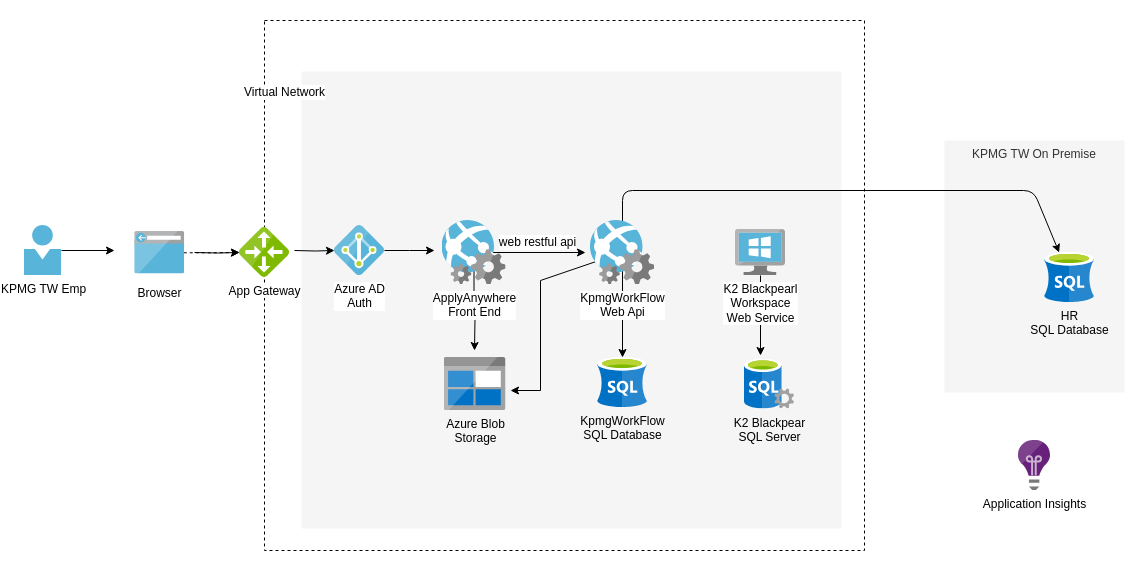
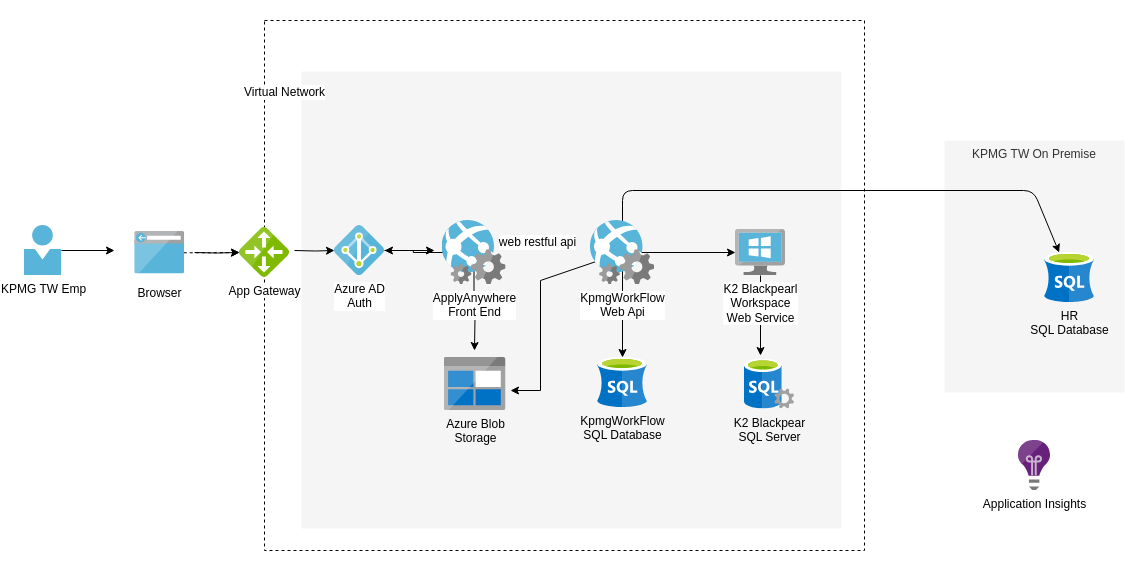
(535, 253) -> (427, 253)
none -> (684, 253)
